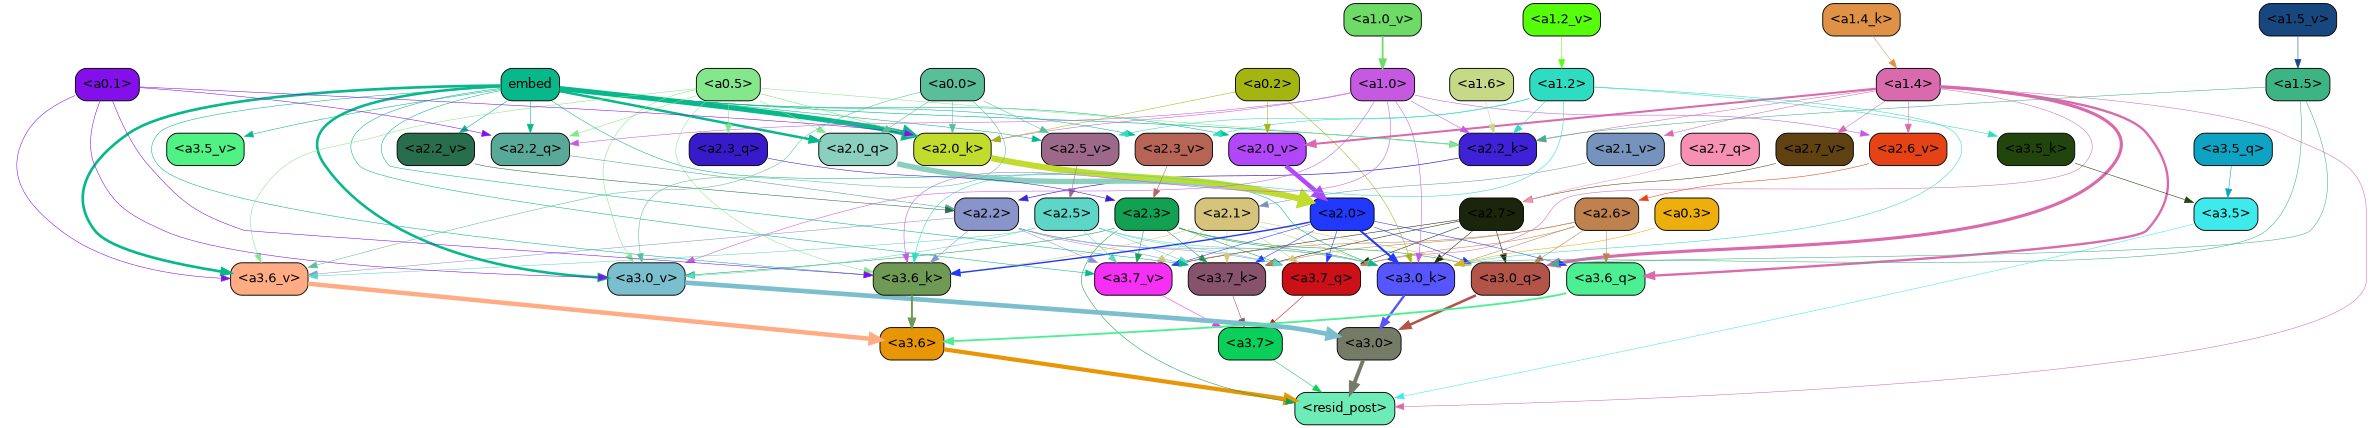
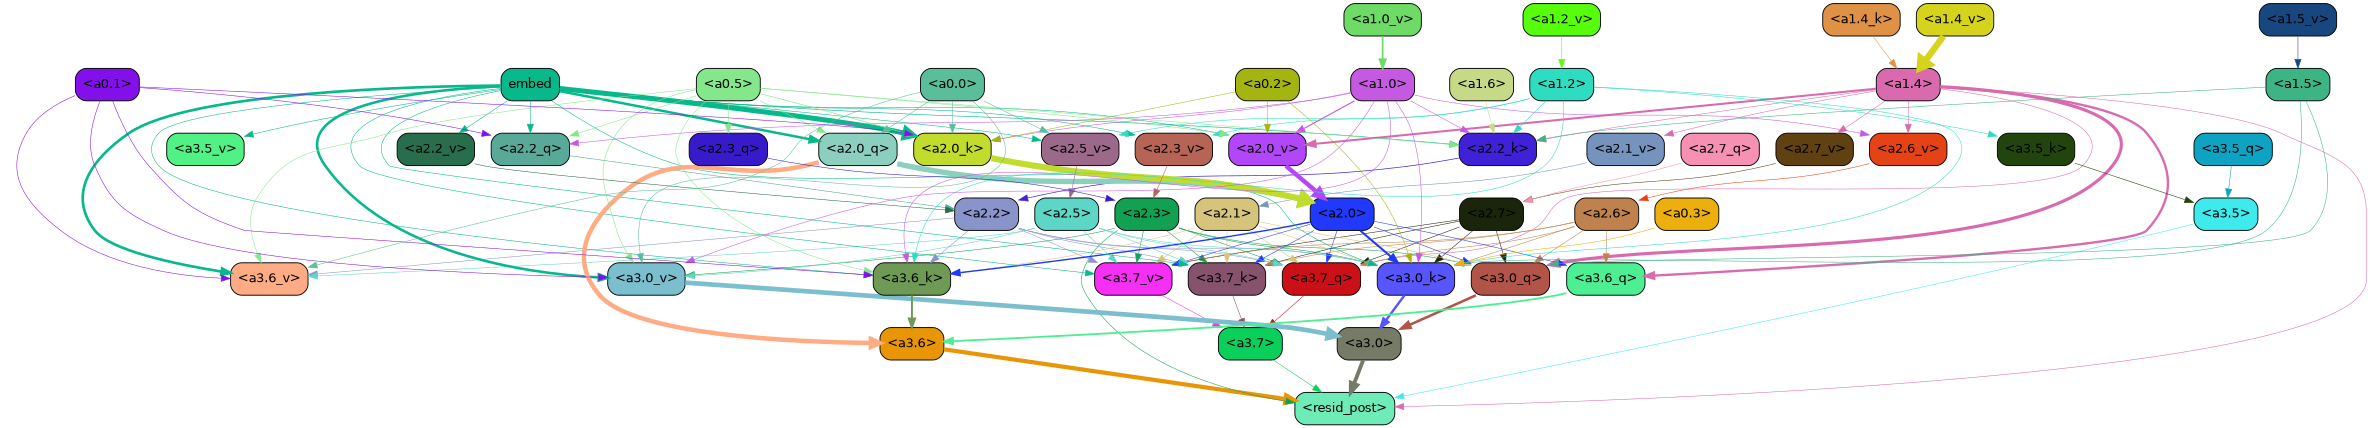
none -> (1955, 20)
none -> (990, 109)
none -> (1332, 113)
(589, 311) -> (596, 290)
